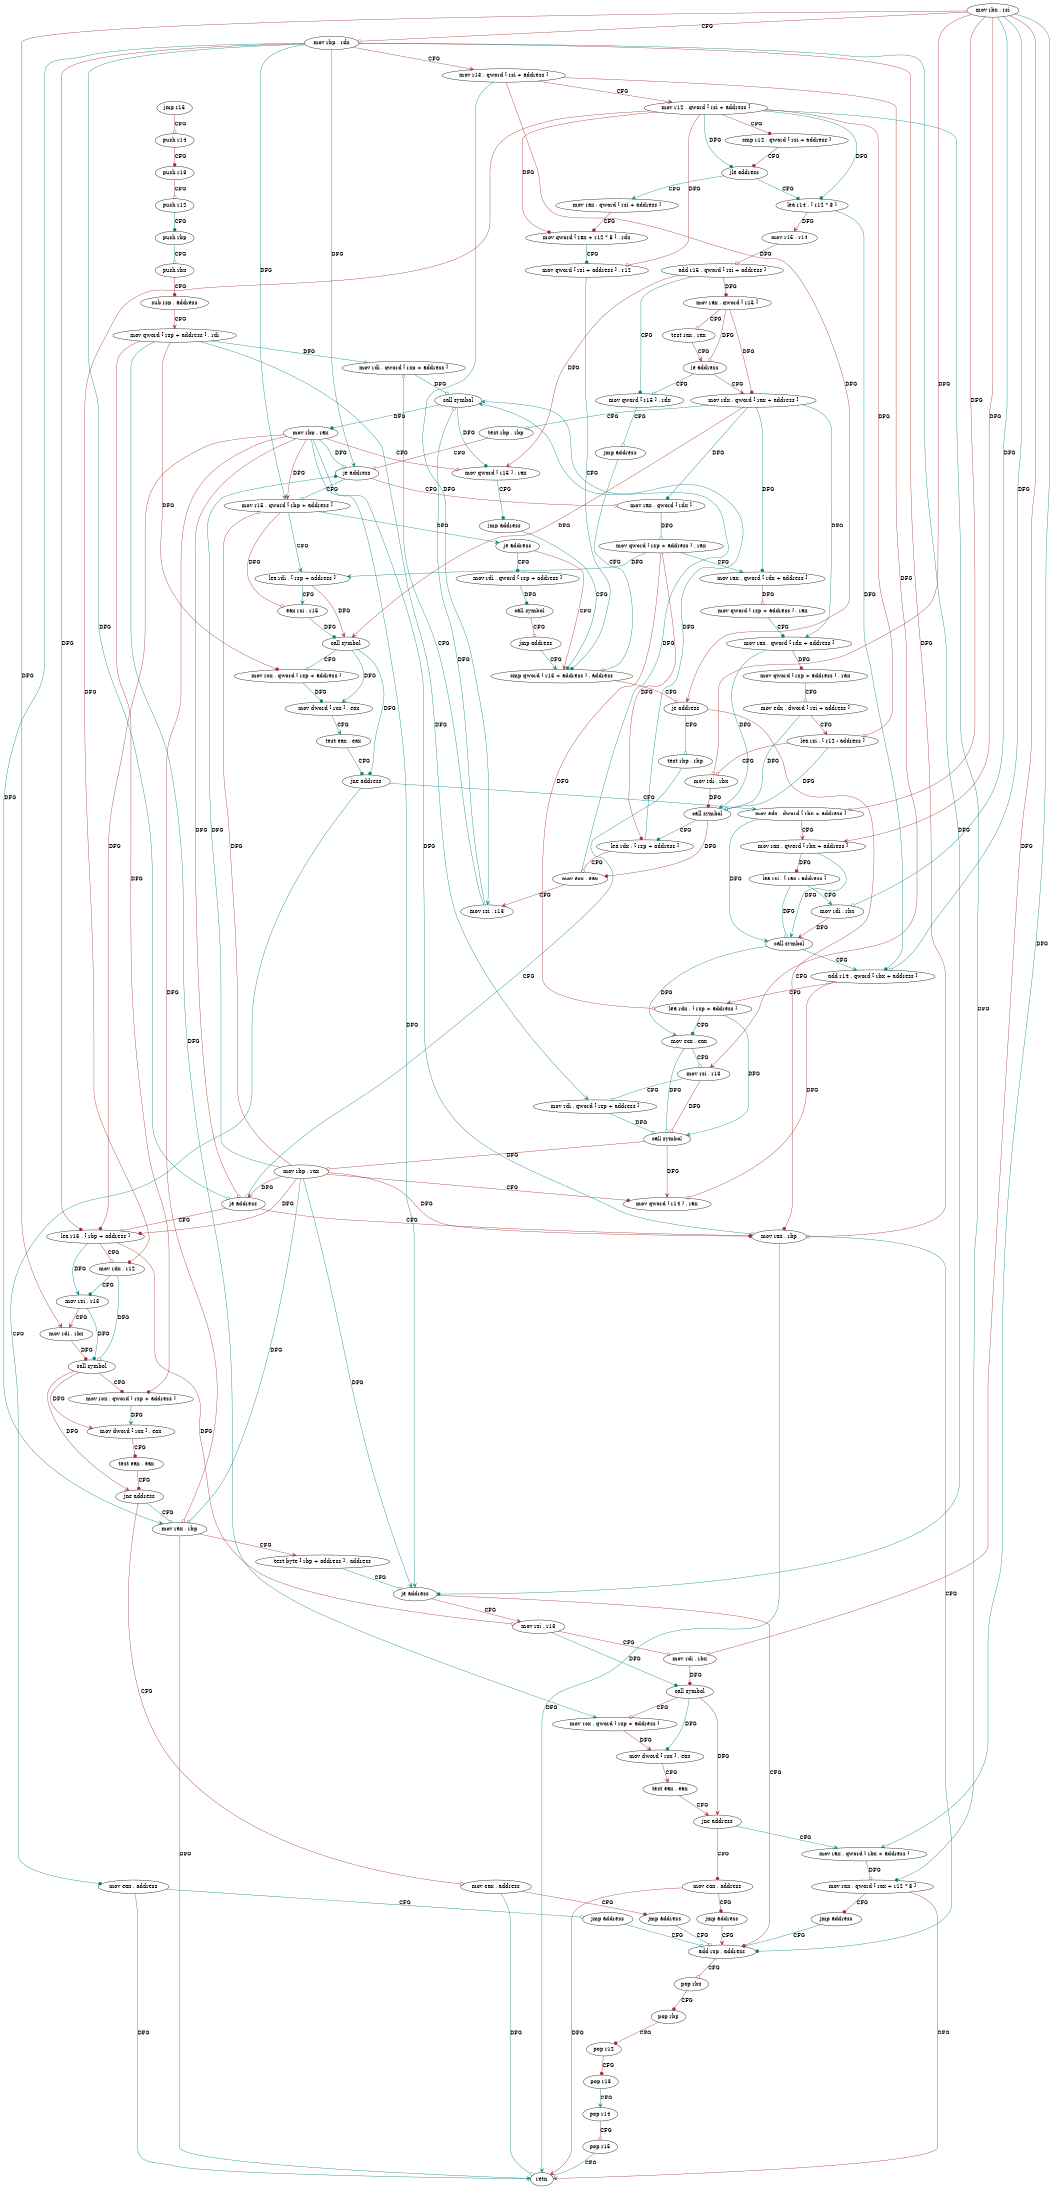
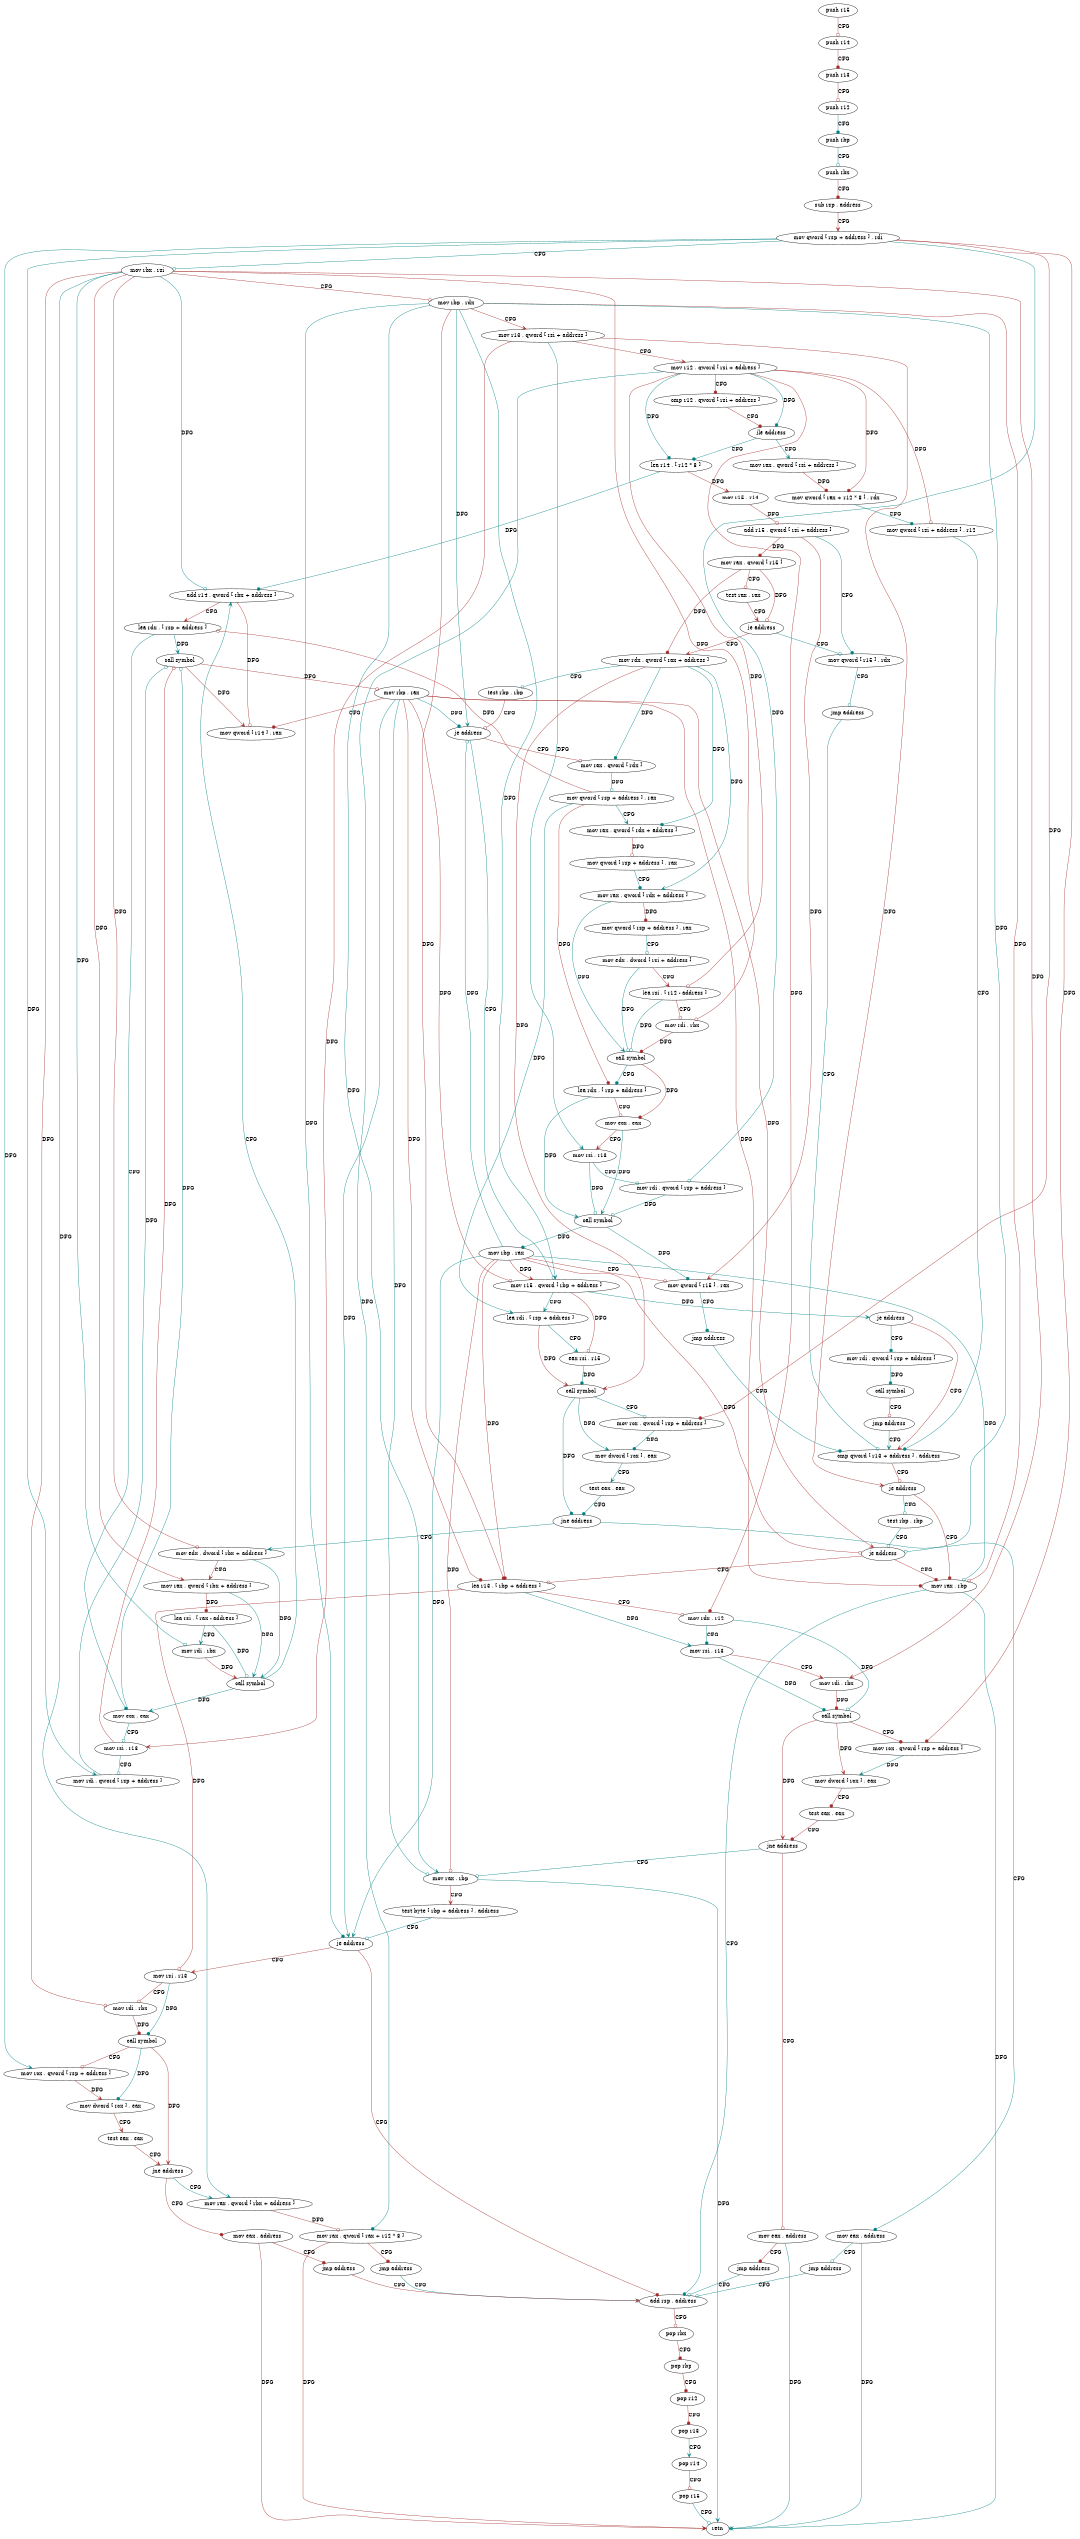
(175, 108) -> (838, 10)
(610, 222) -> (824, 482)
none -> (479, 255)
